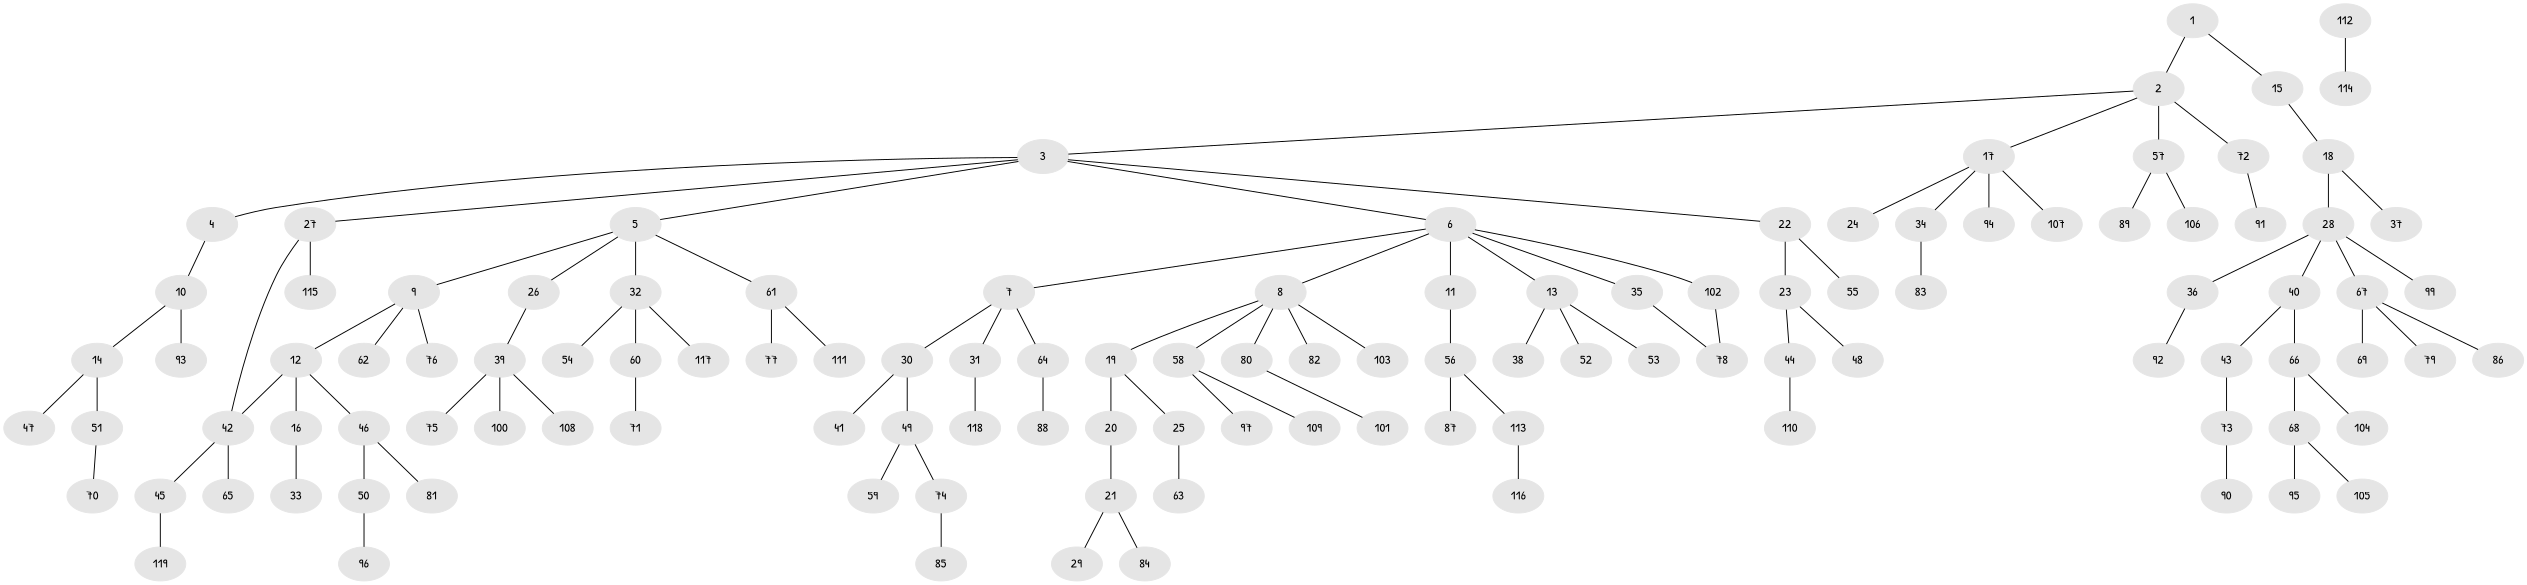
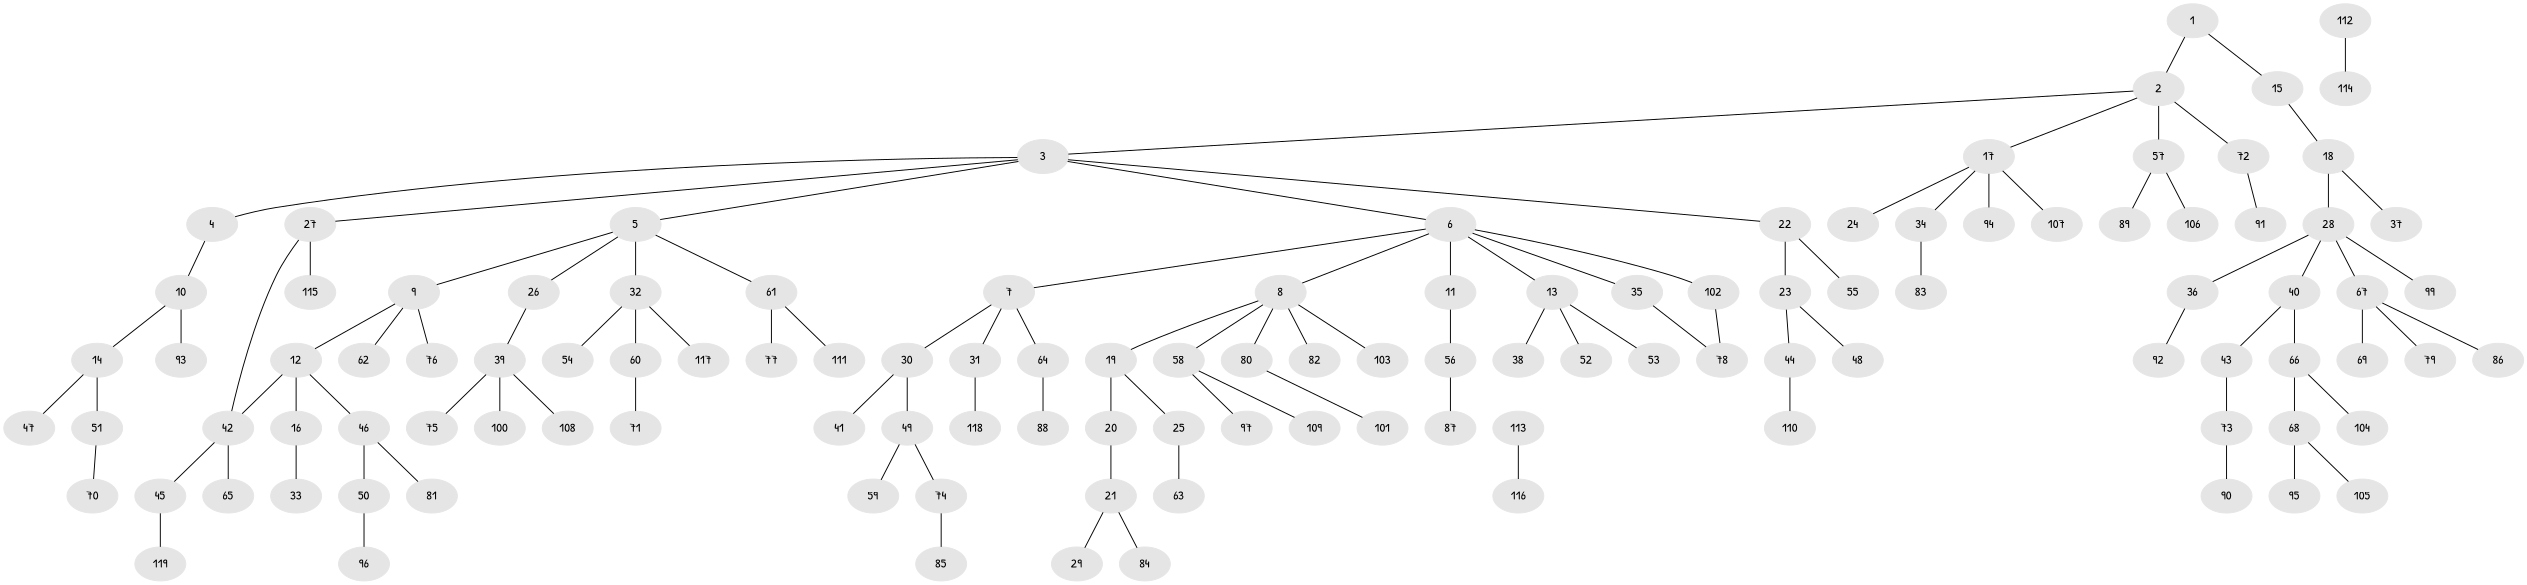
(1484, 394) -> none
